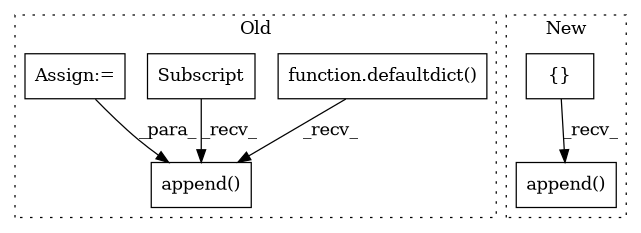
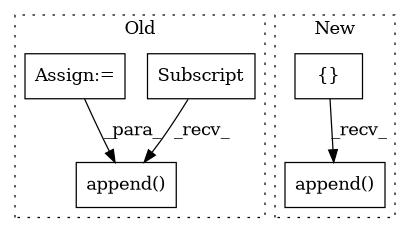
(382, 76) -> none
